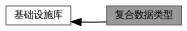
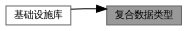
(94, 22) -> (84, 9)
